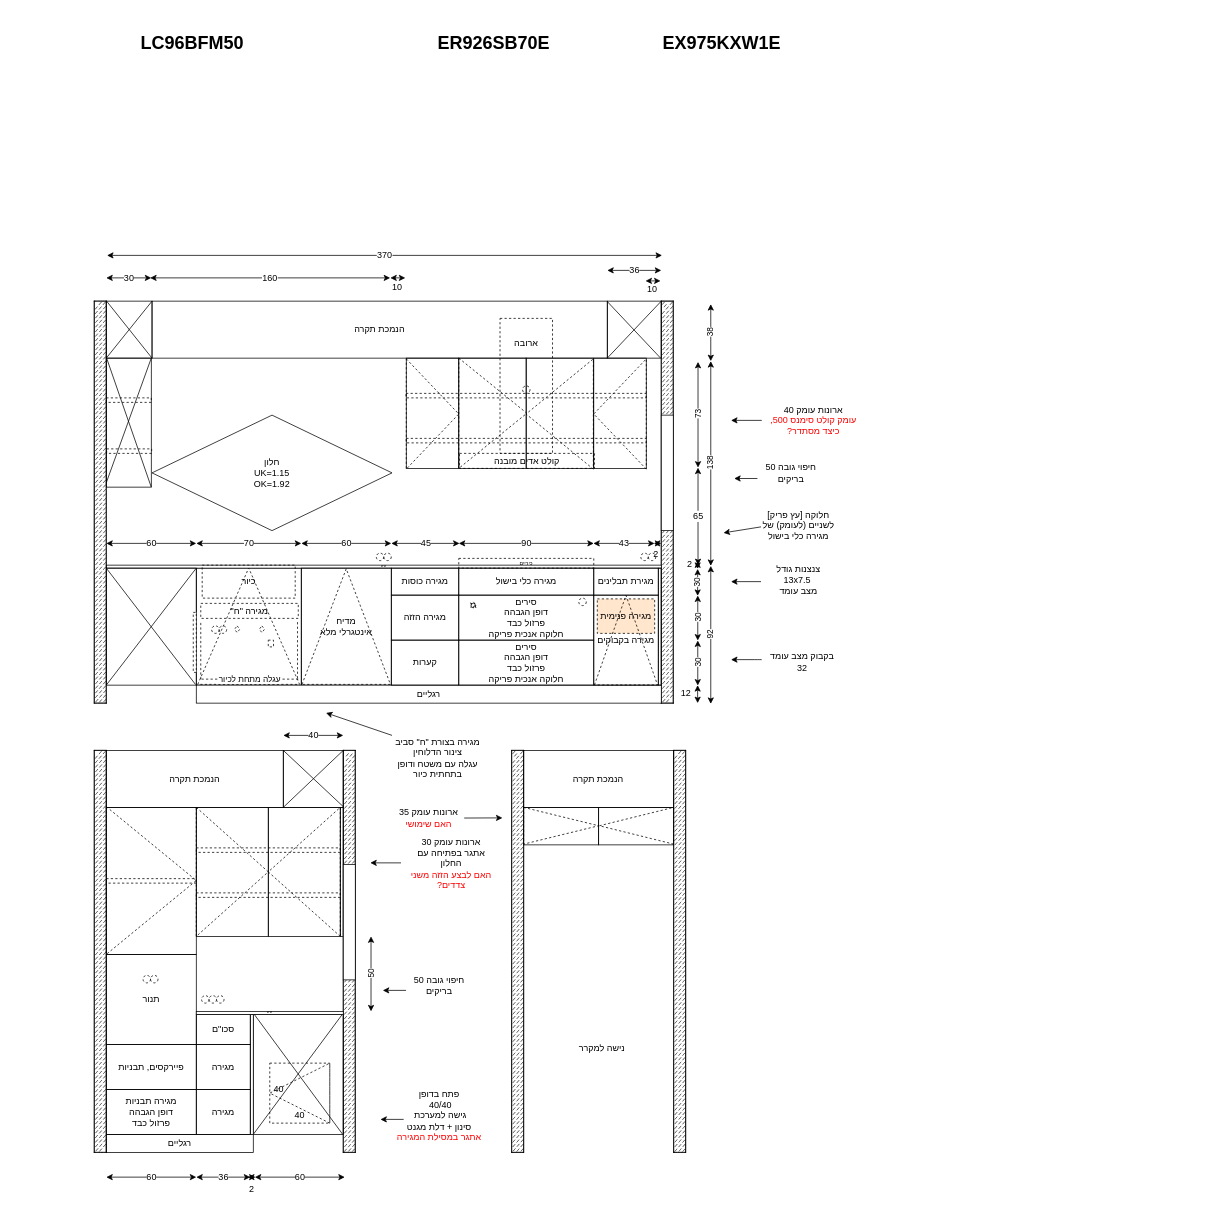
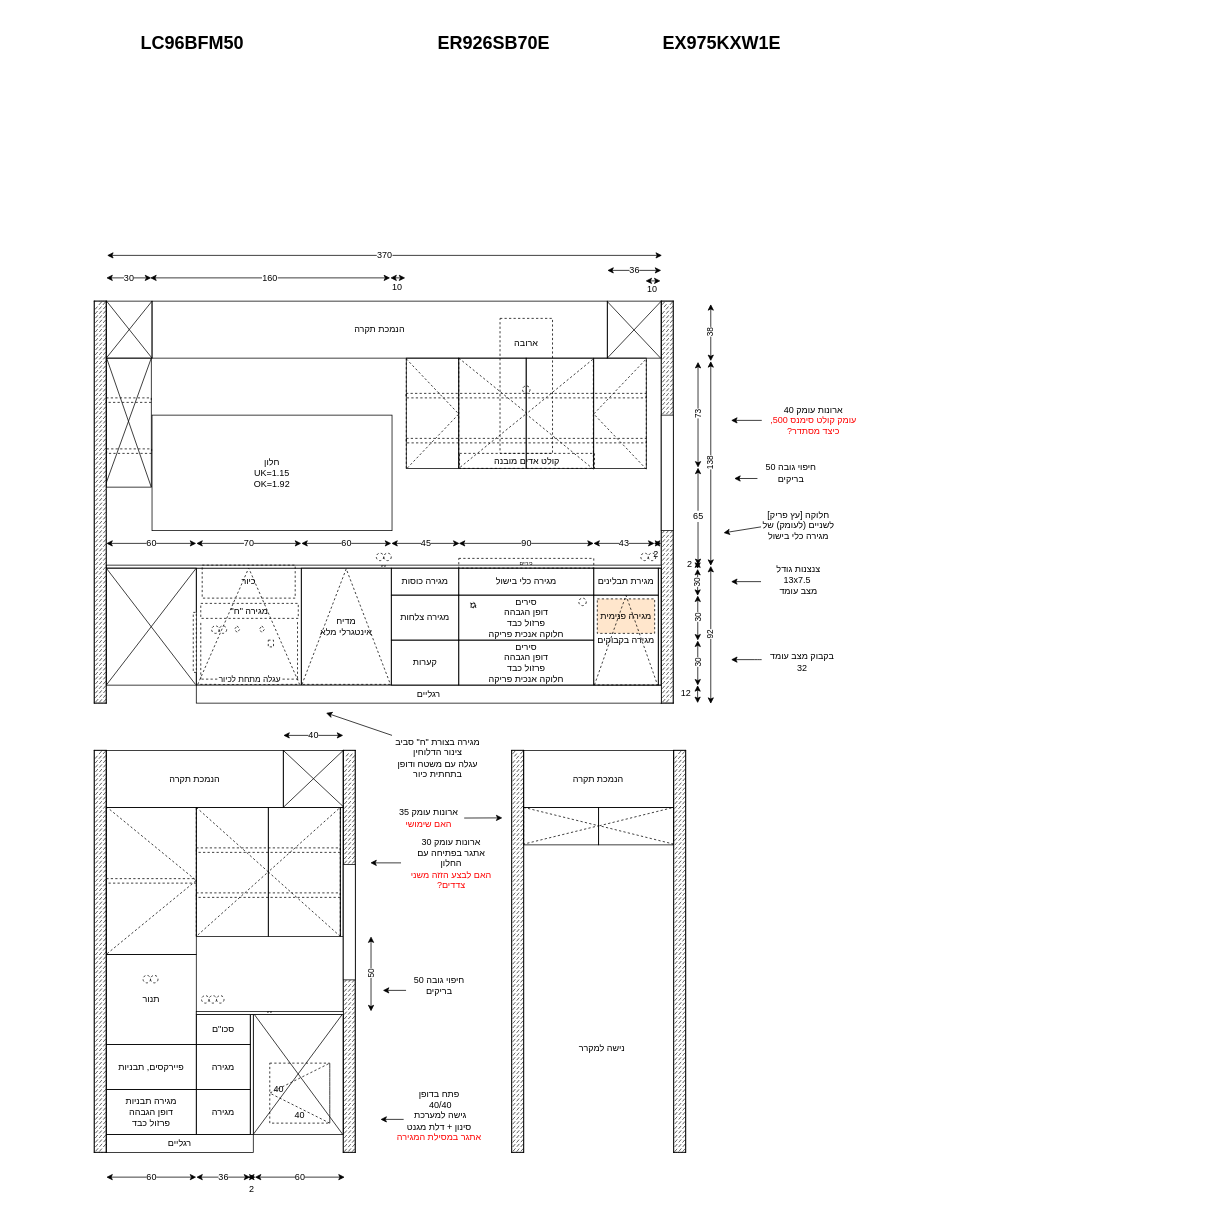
(272, 473) -> (272, 473)
(425, 618) -> (425, 618)
